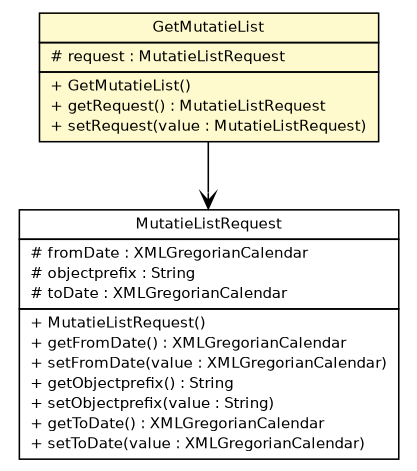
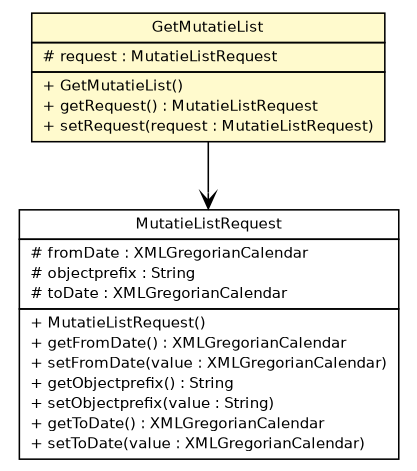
(209, 126) -> (208, 126)
